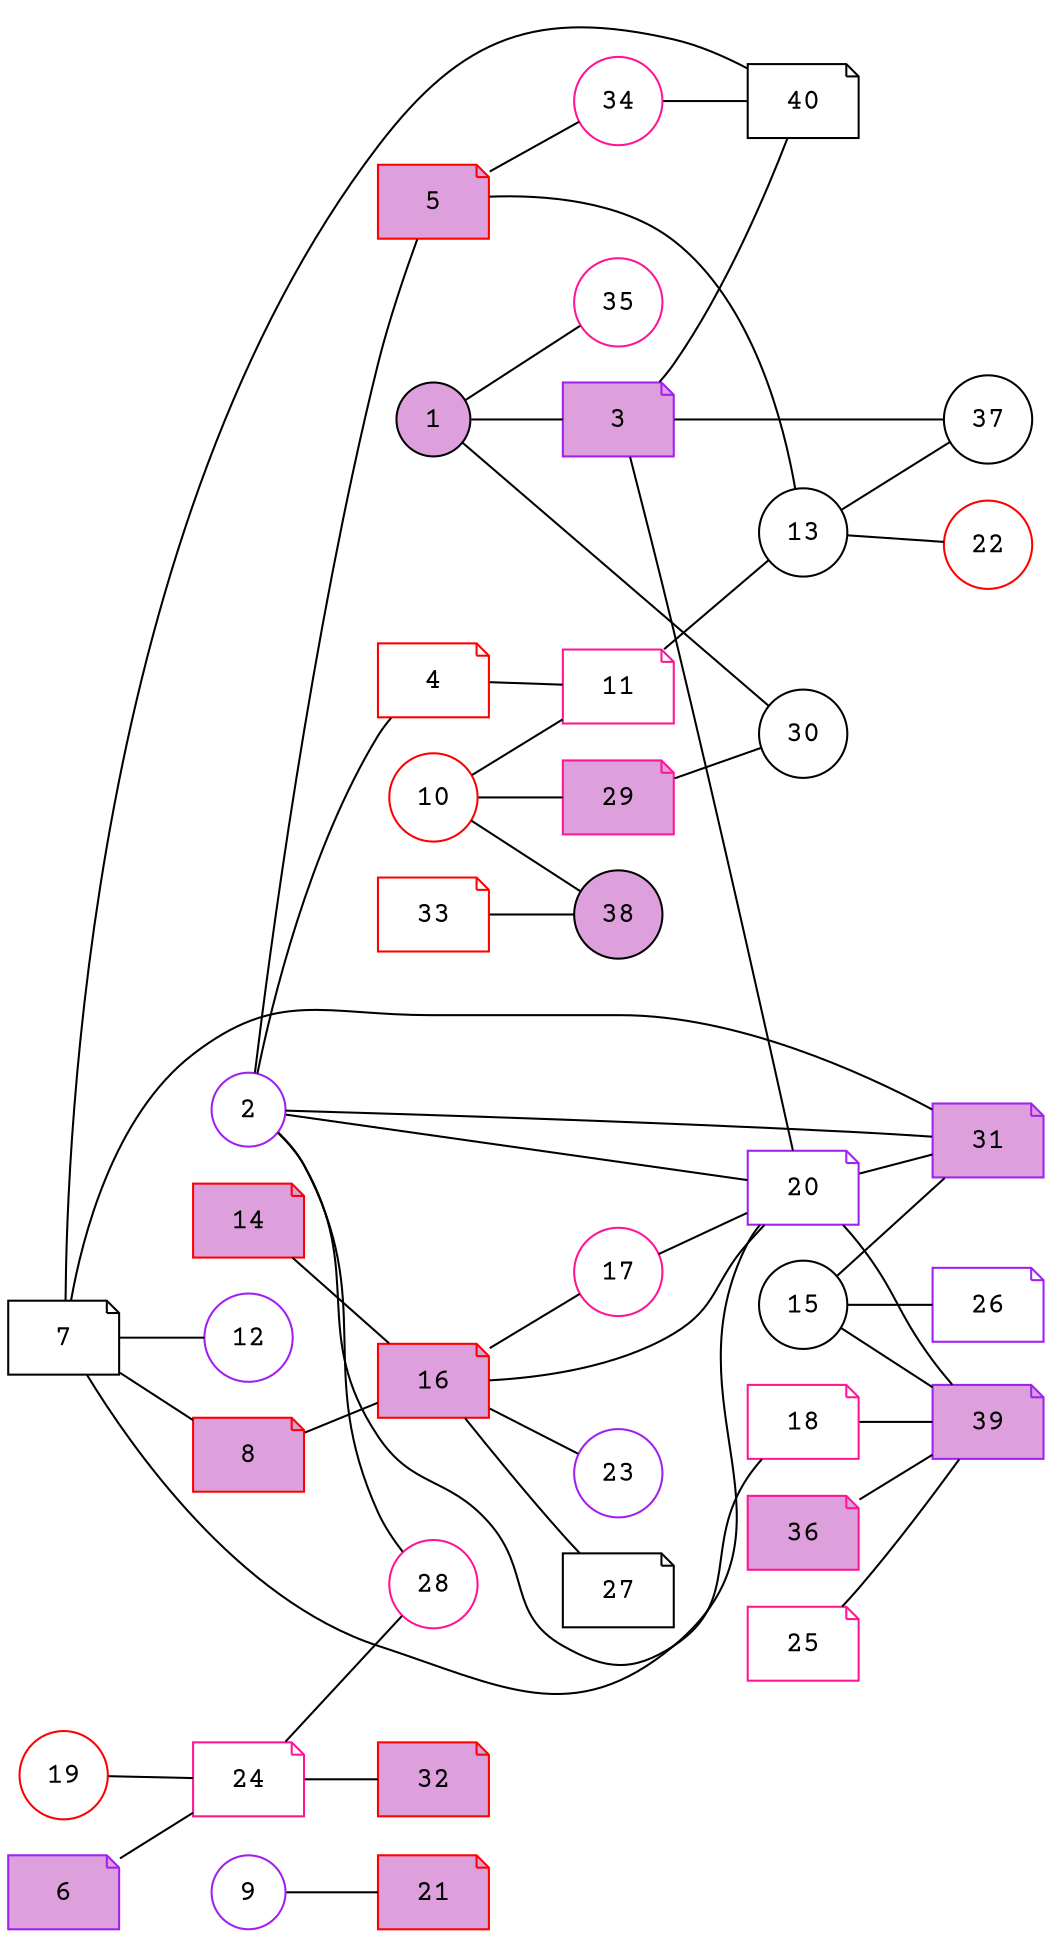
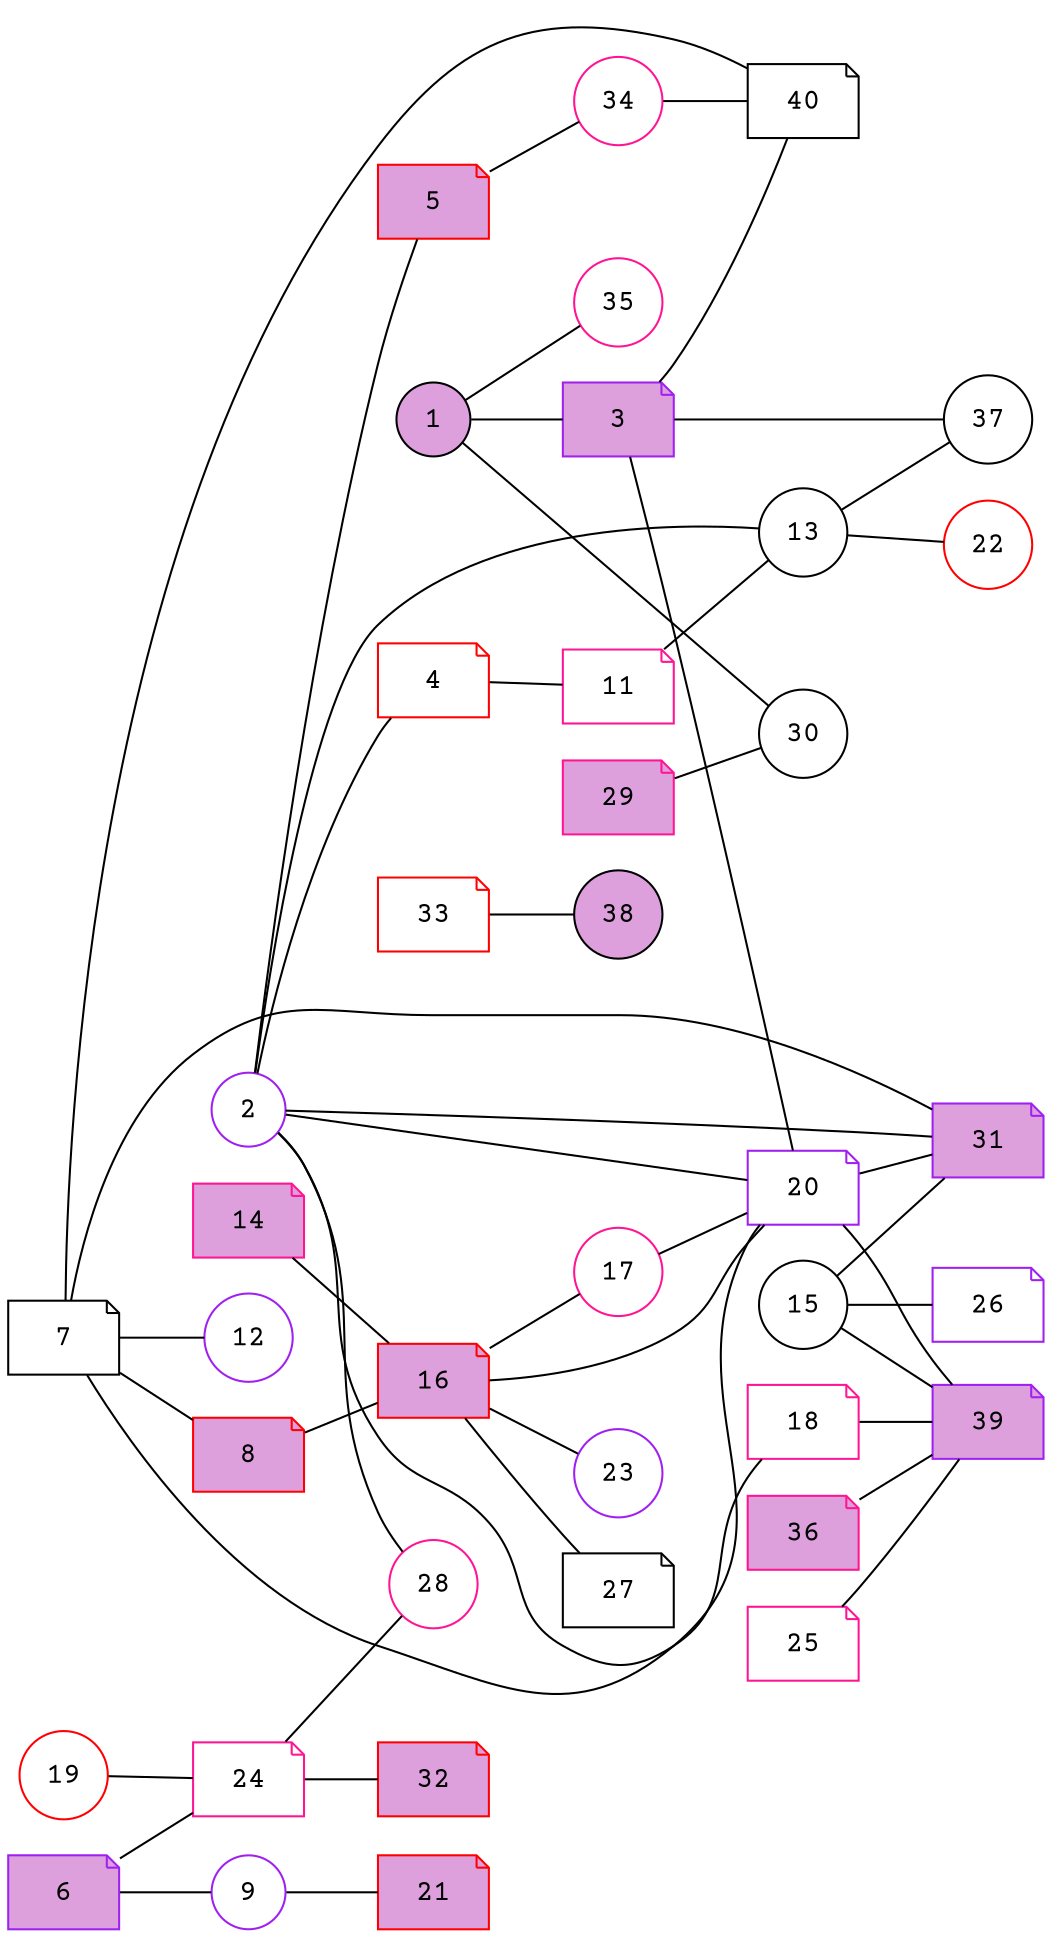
(706, 272) -> (359, 651)
(433, 797) -> none
(249, 1221) -> (249, 1221)
none -> (166, 1892)
